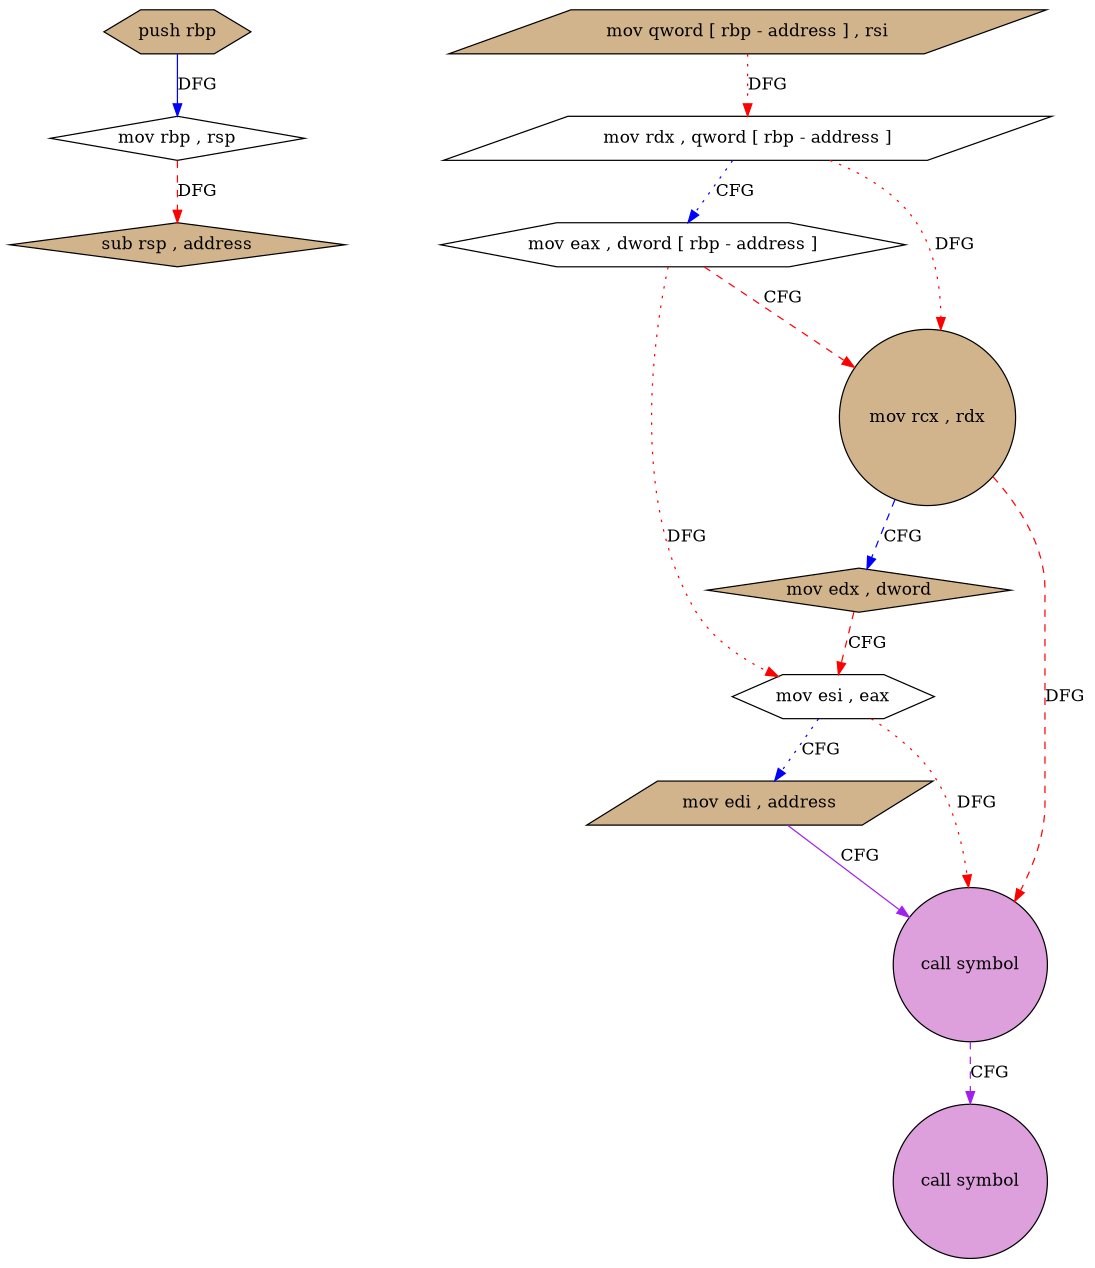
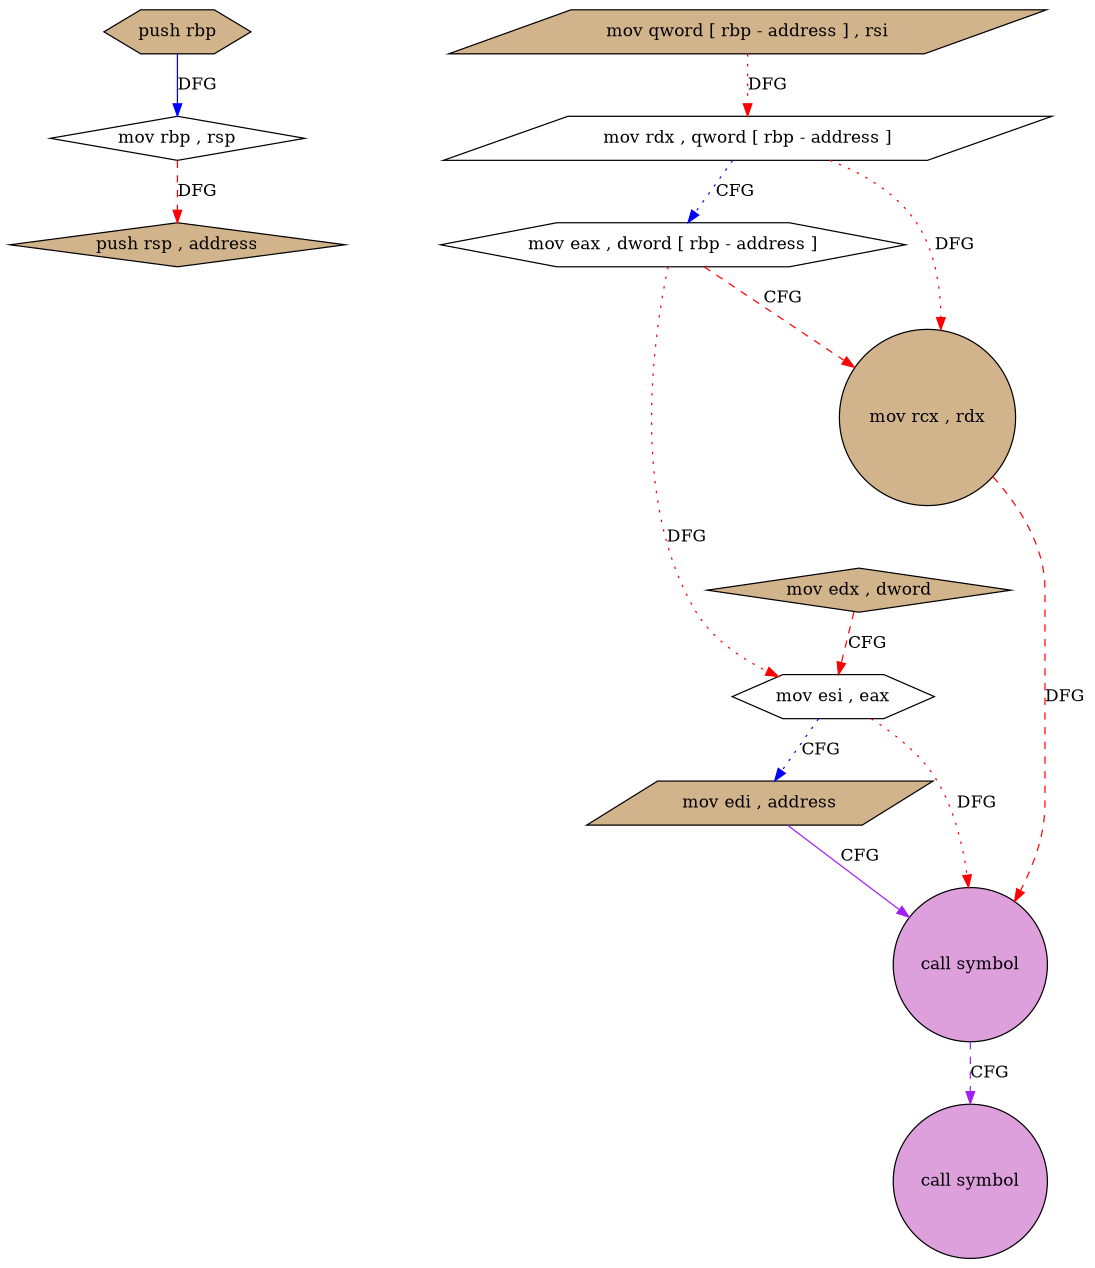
(177, 245) -> (177, 245)
(883, 529) -> none
